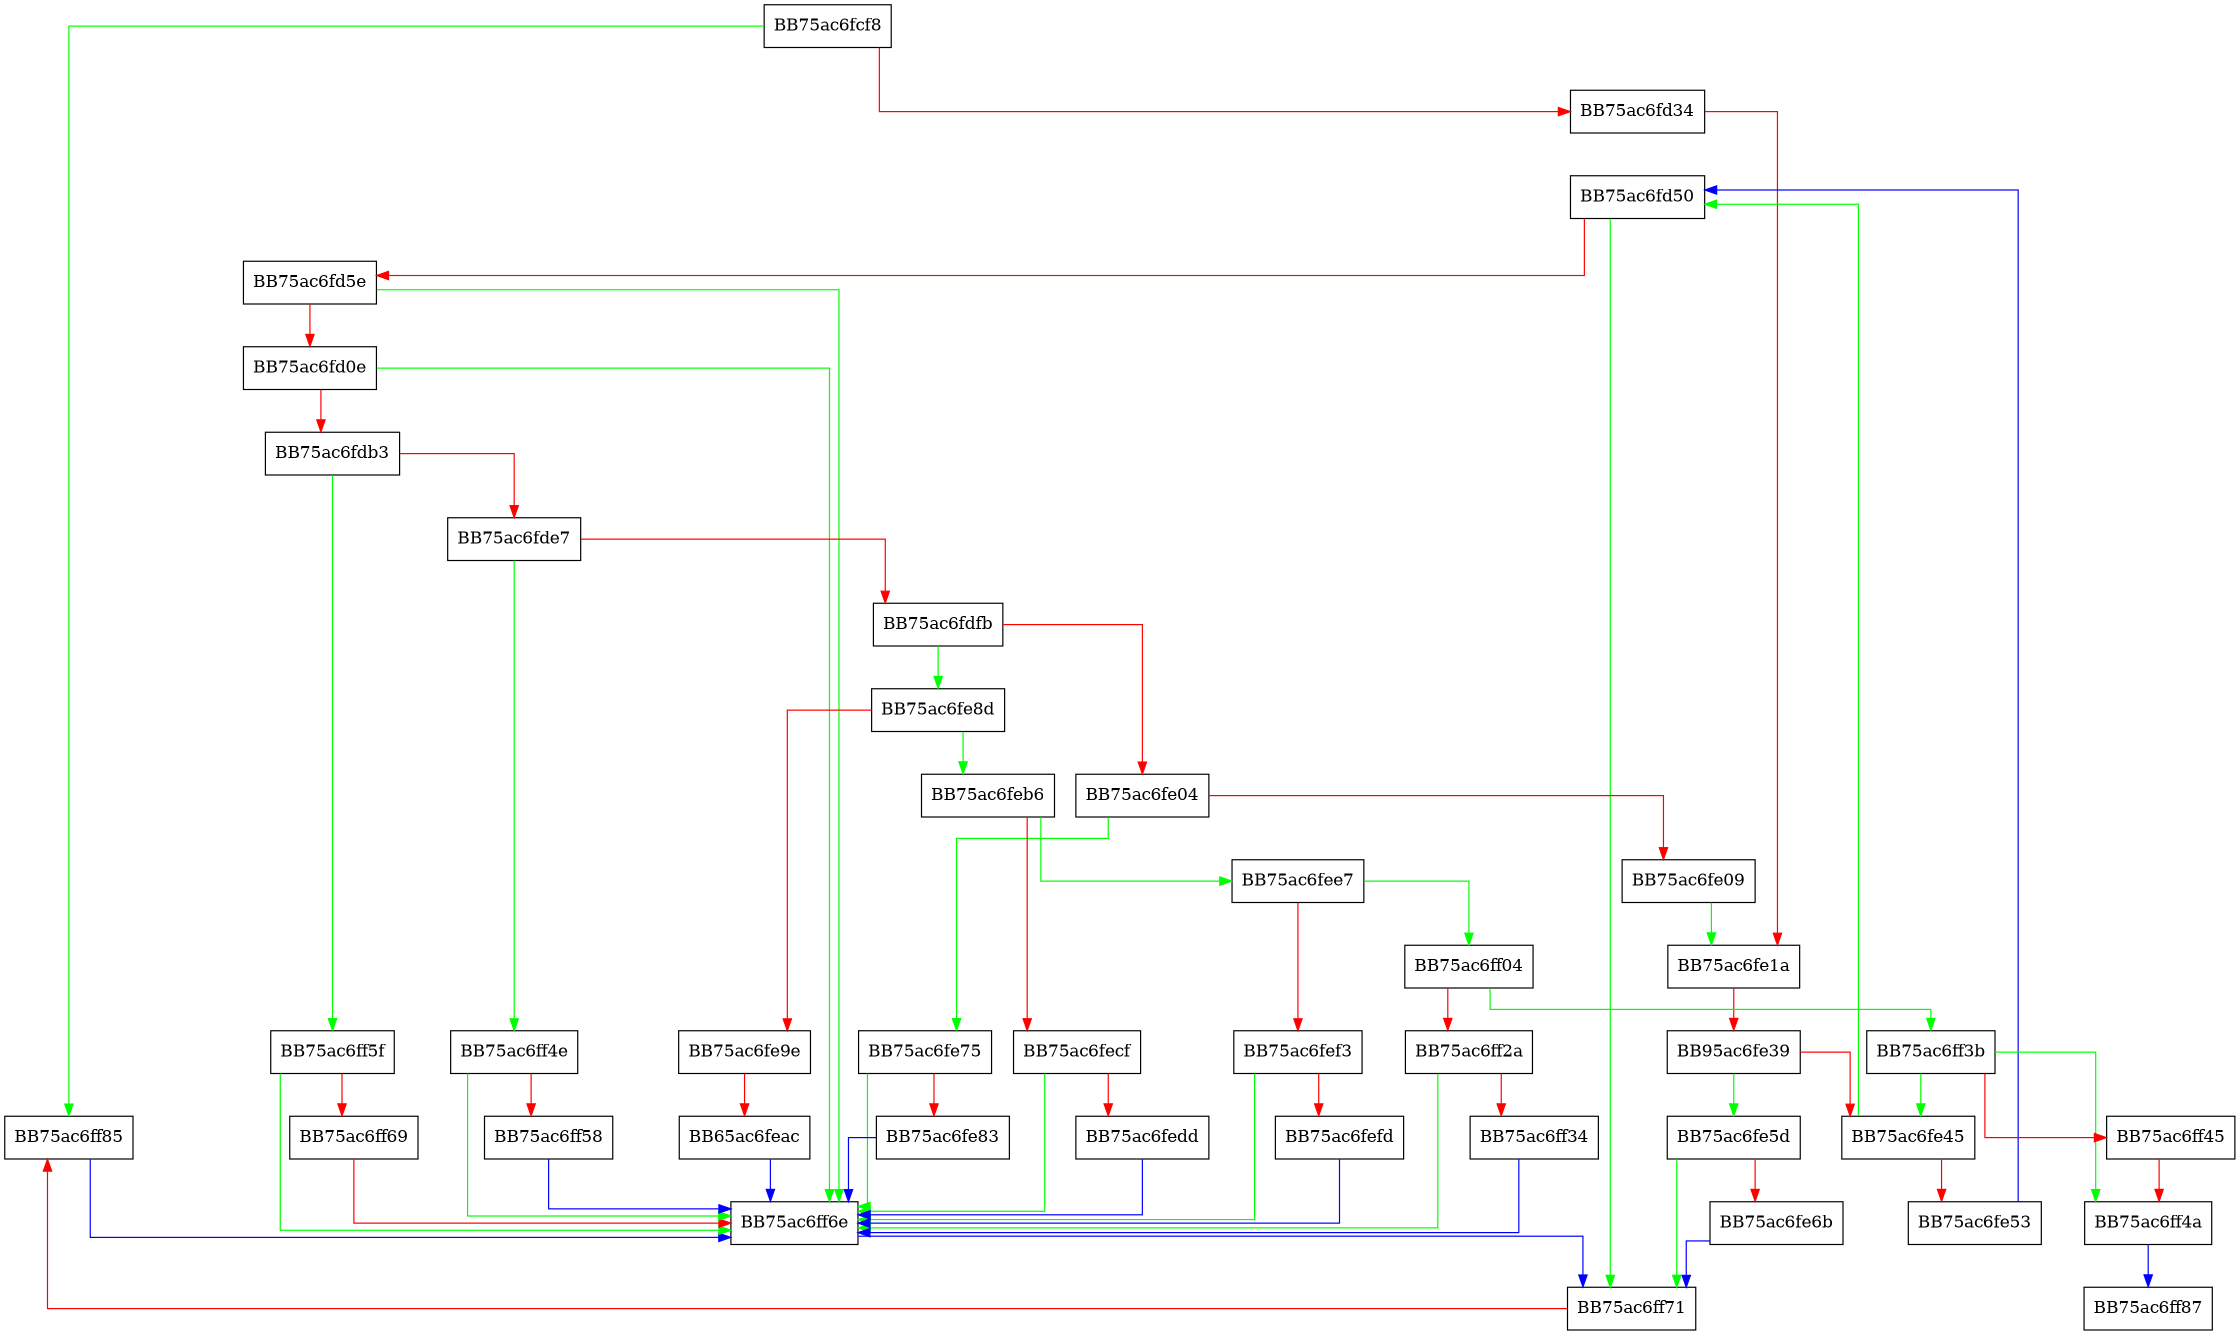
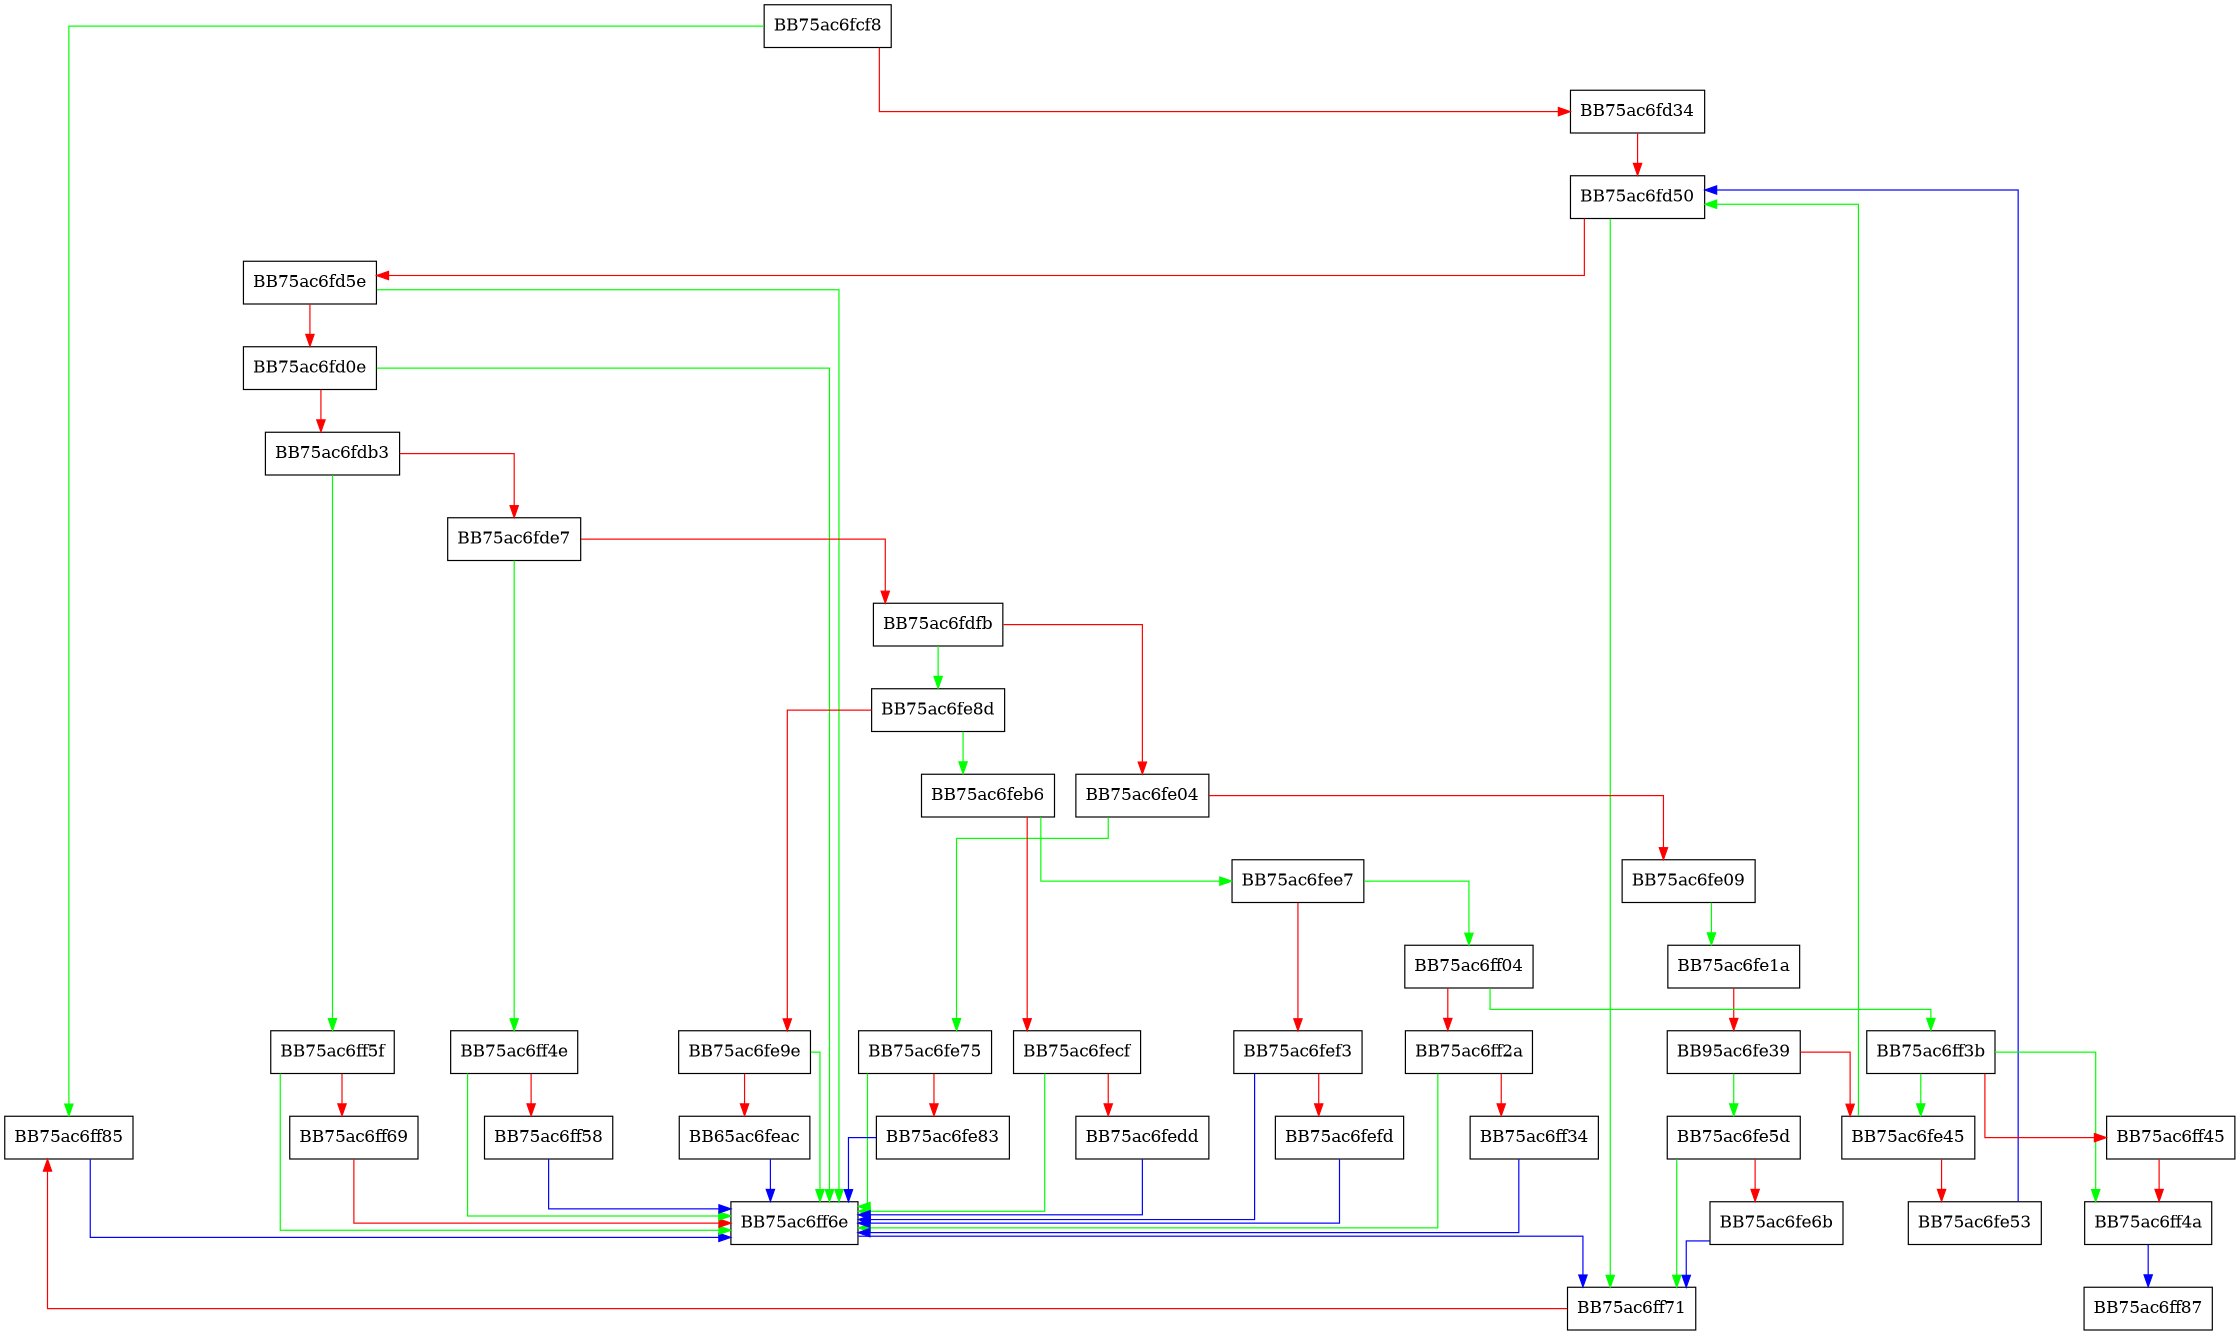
(1777, 486) -> (1638, 148)
none -> (820, 1116)
(1255, 1206) -> (1255, 1206)
